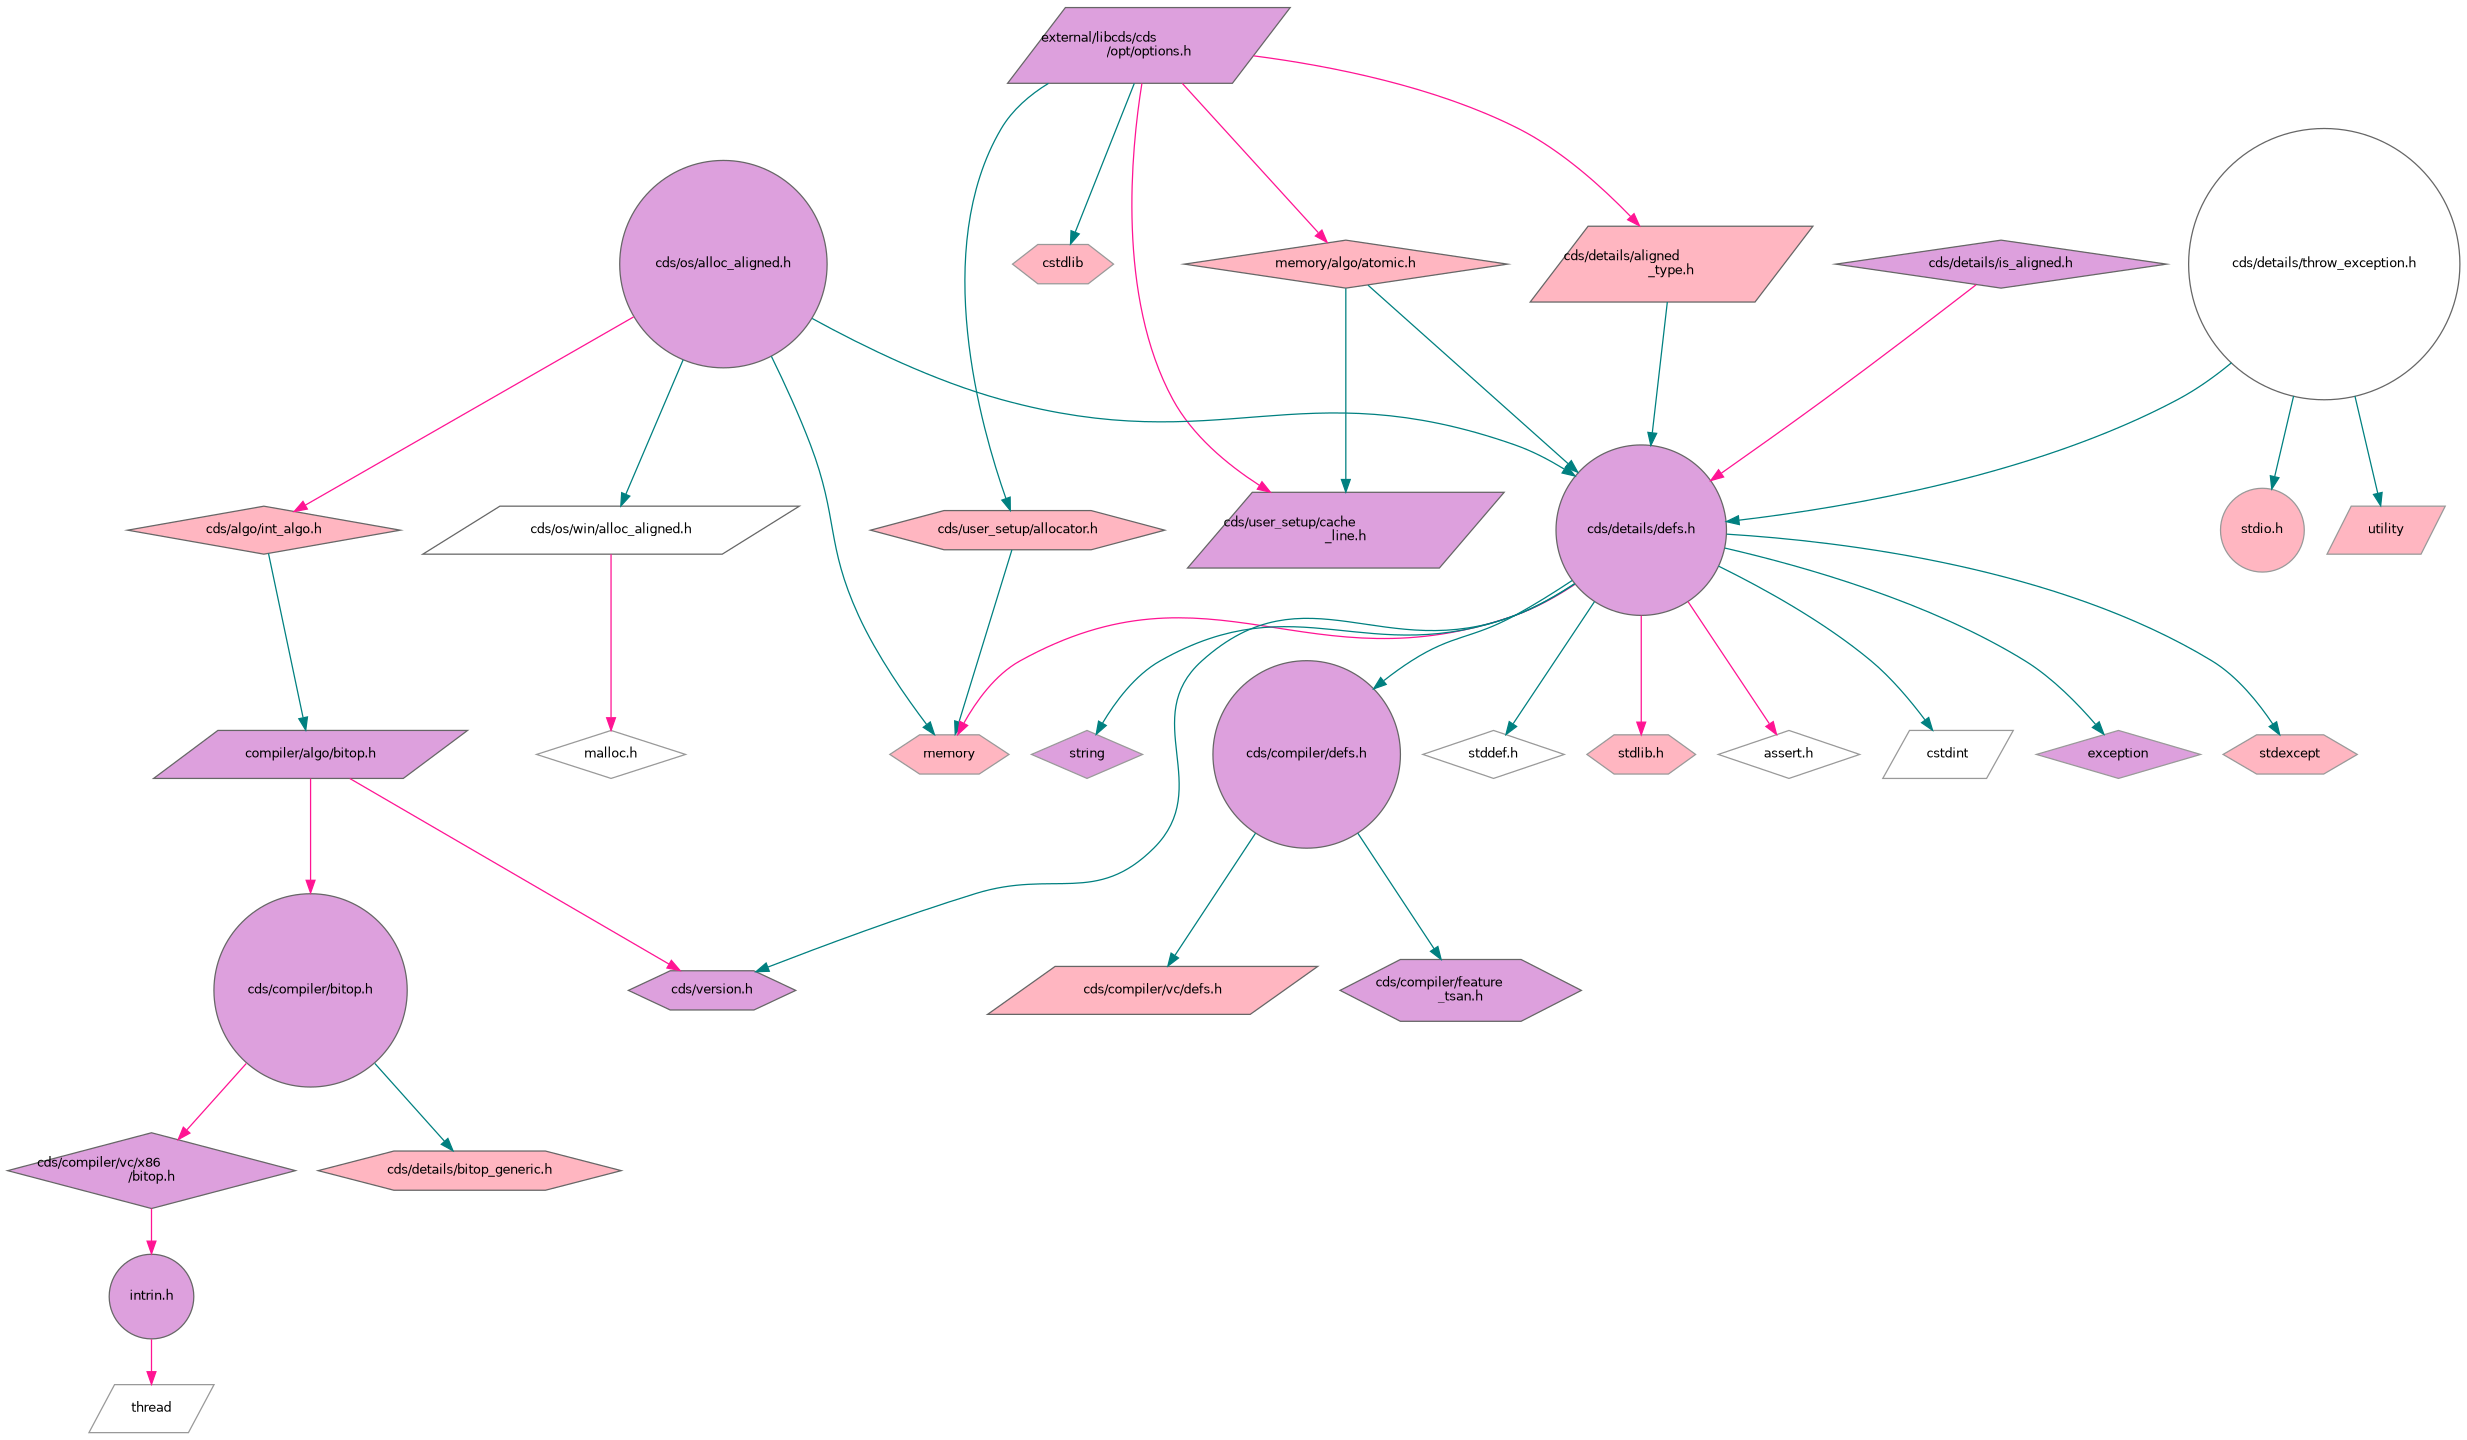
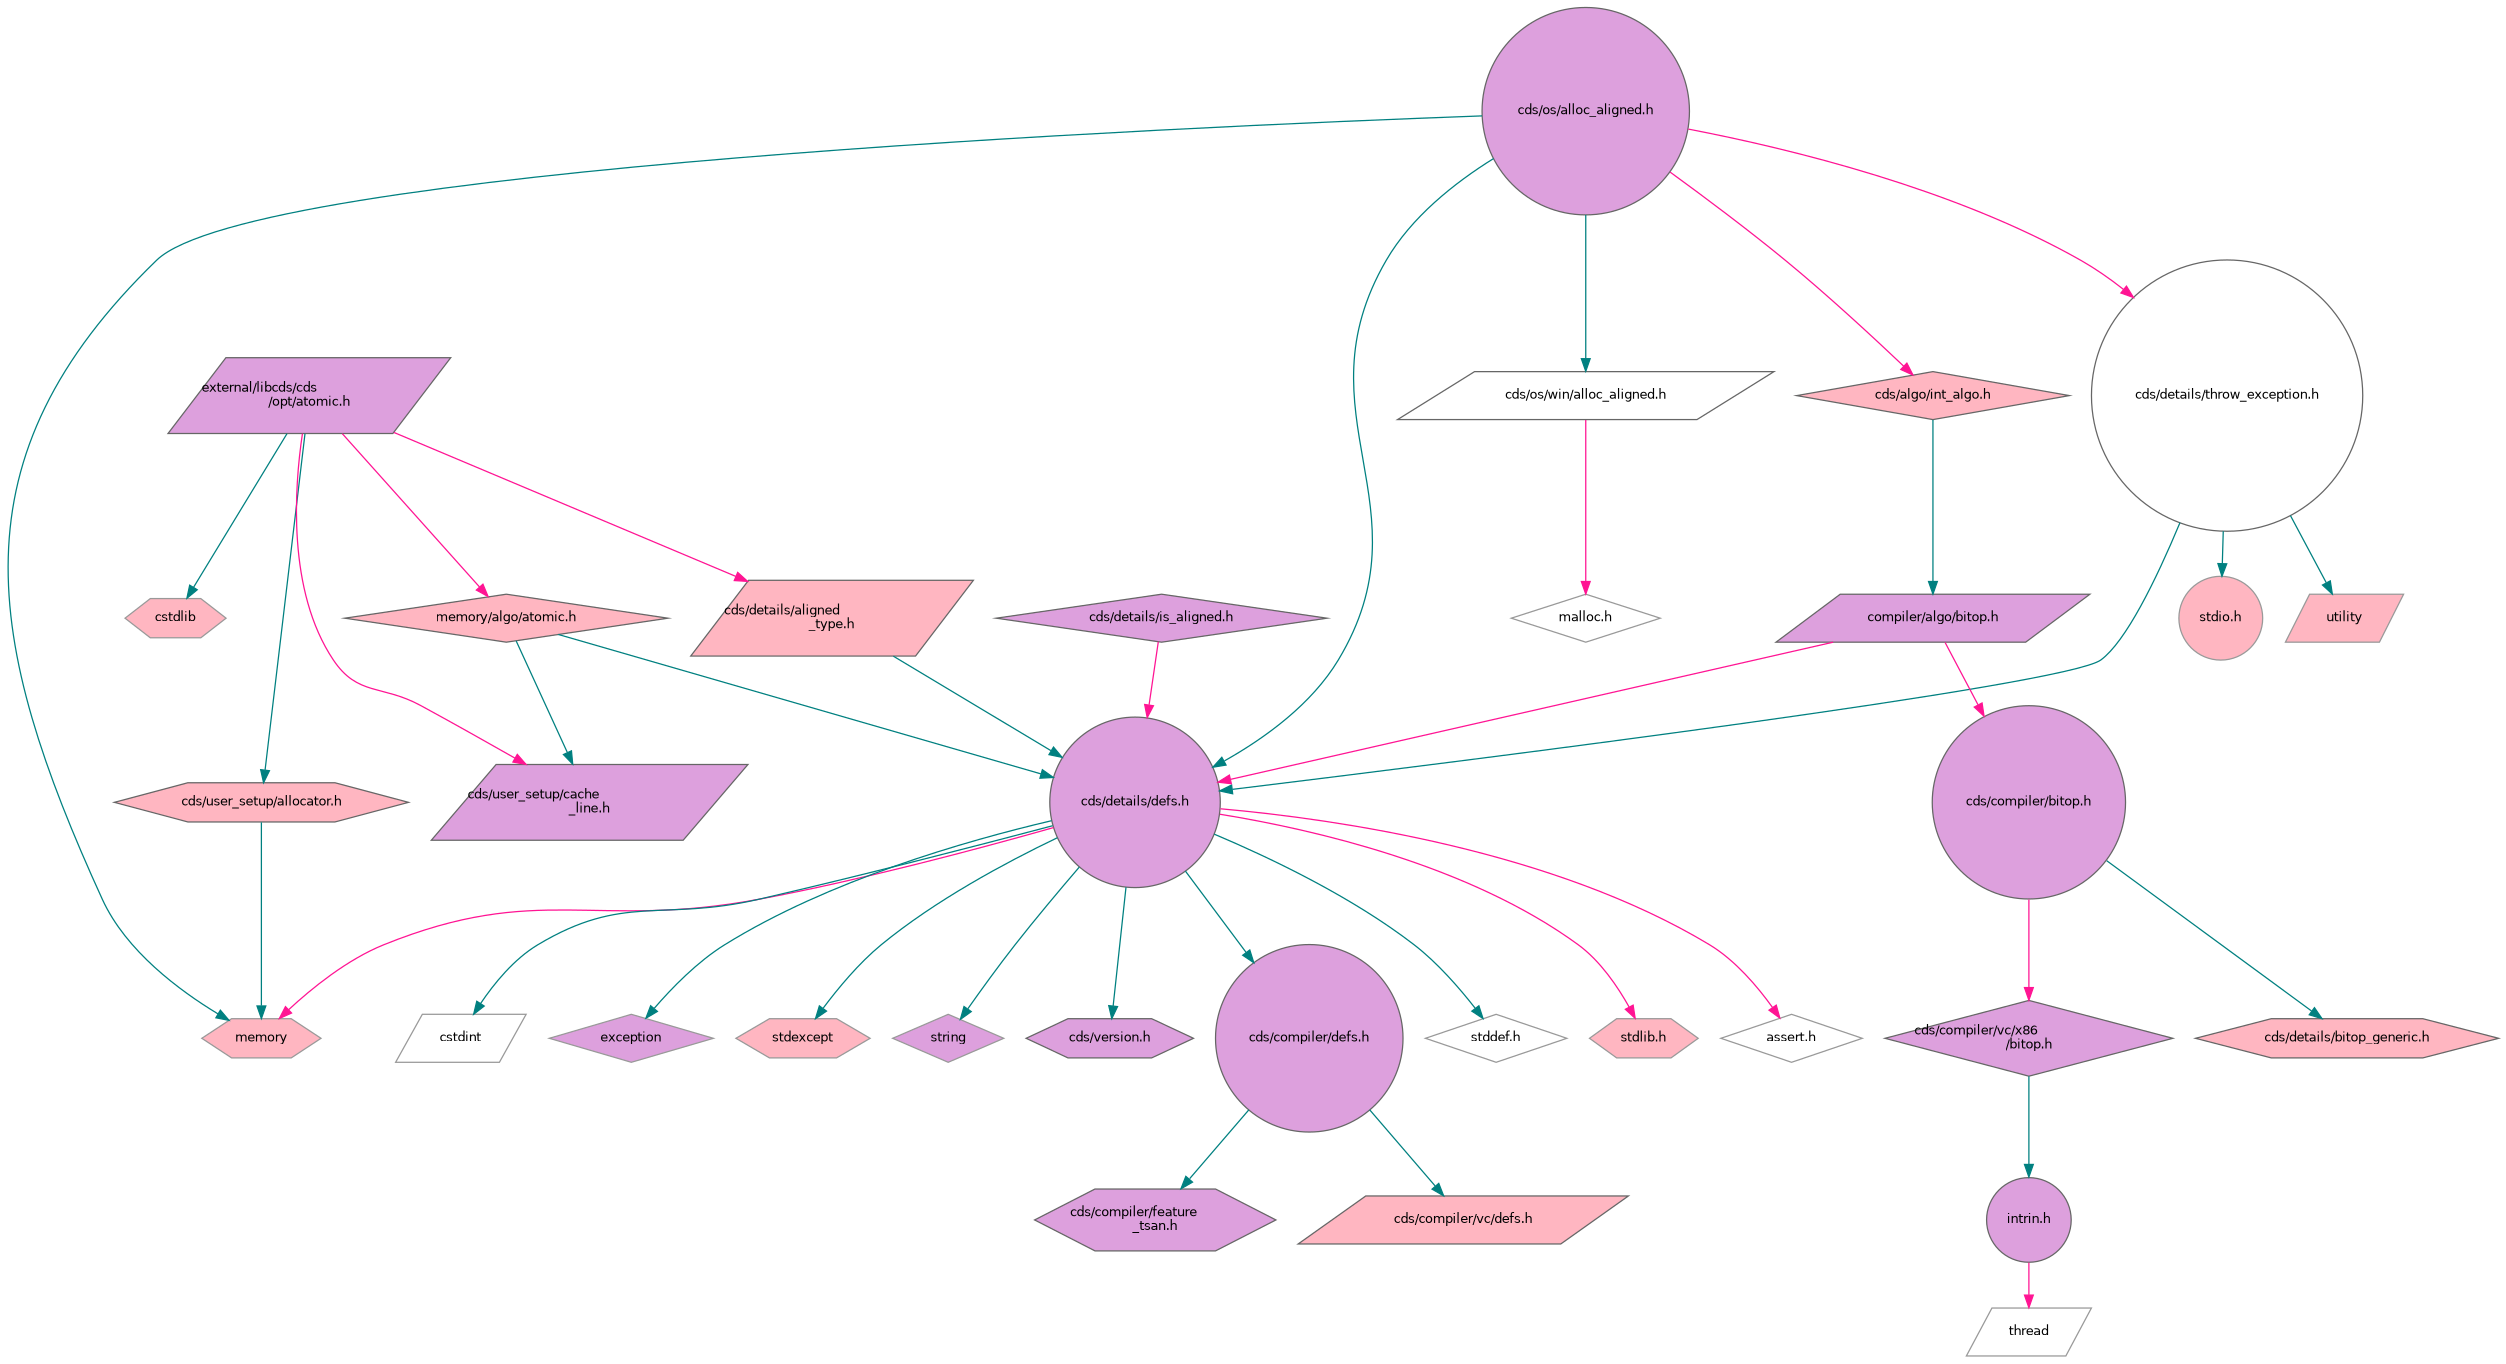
(1149, 45) -> (309, 396)
none -> (1914, 188)
(509, 871) -> (1532, 711)
(152, 1225) -> (2029, 1120)
